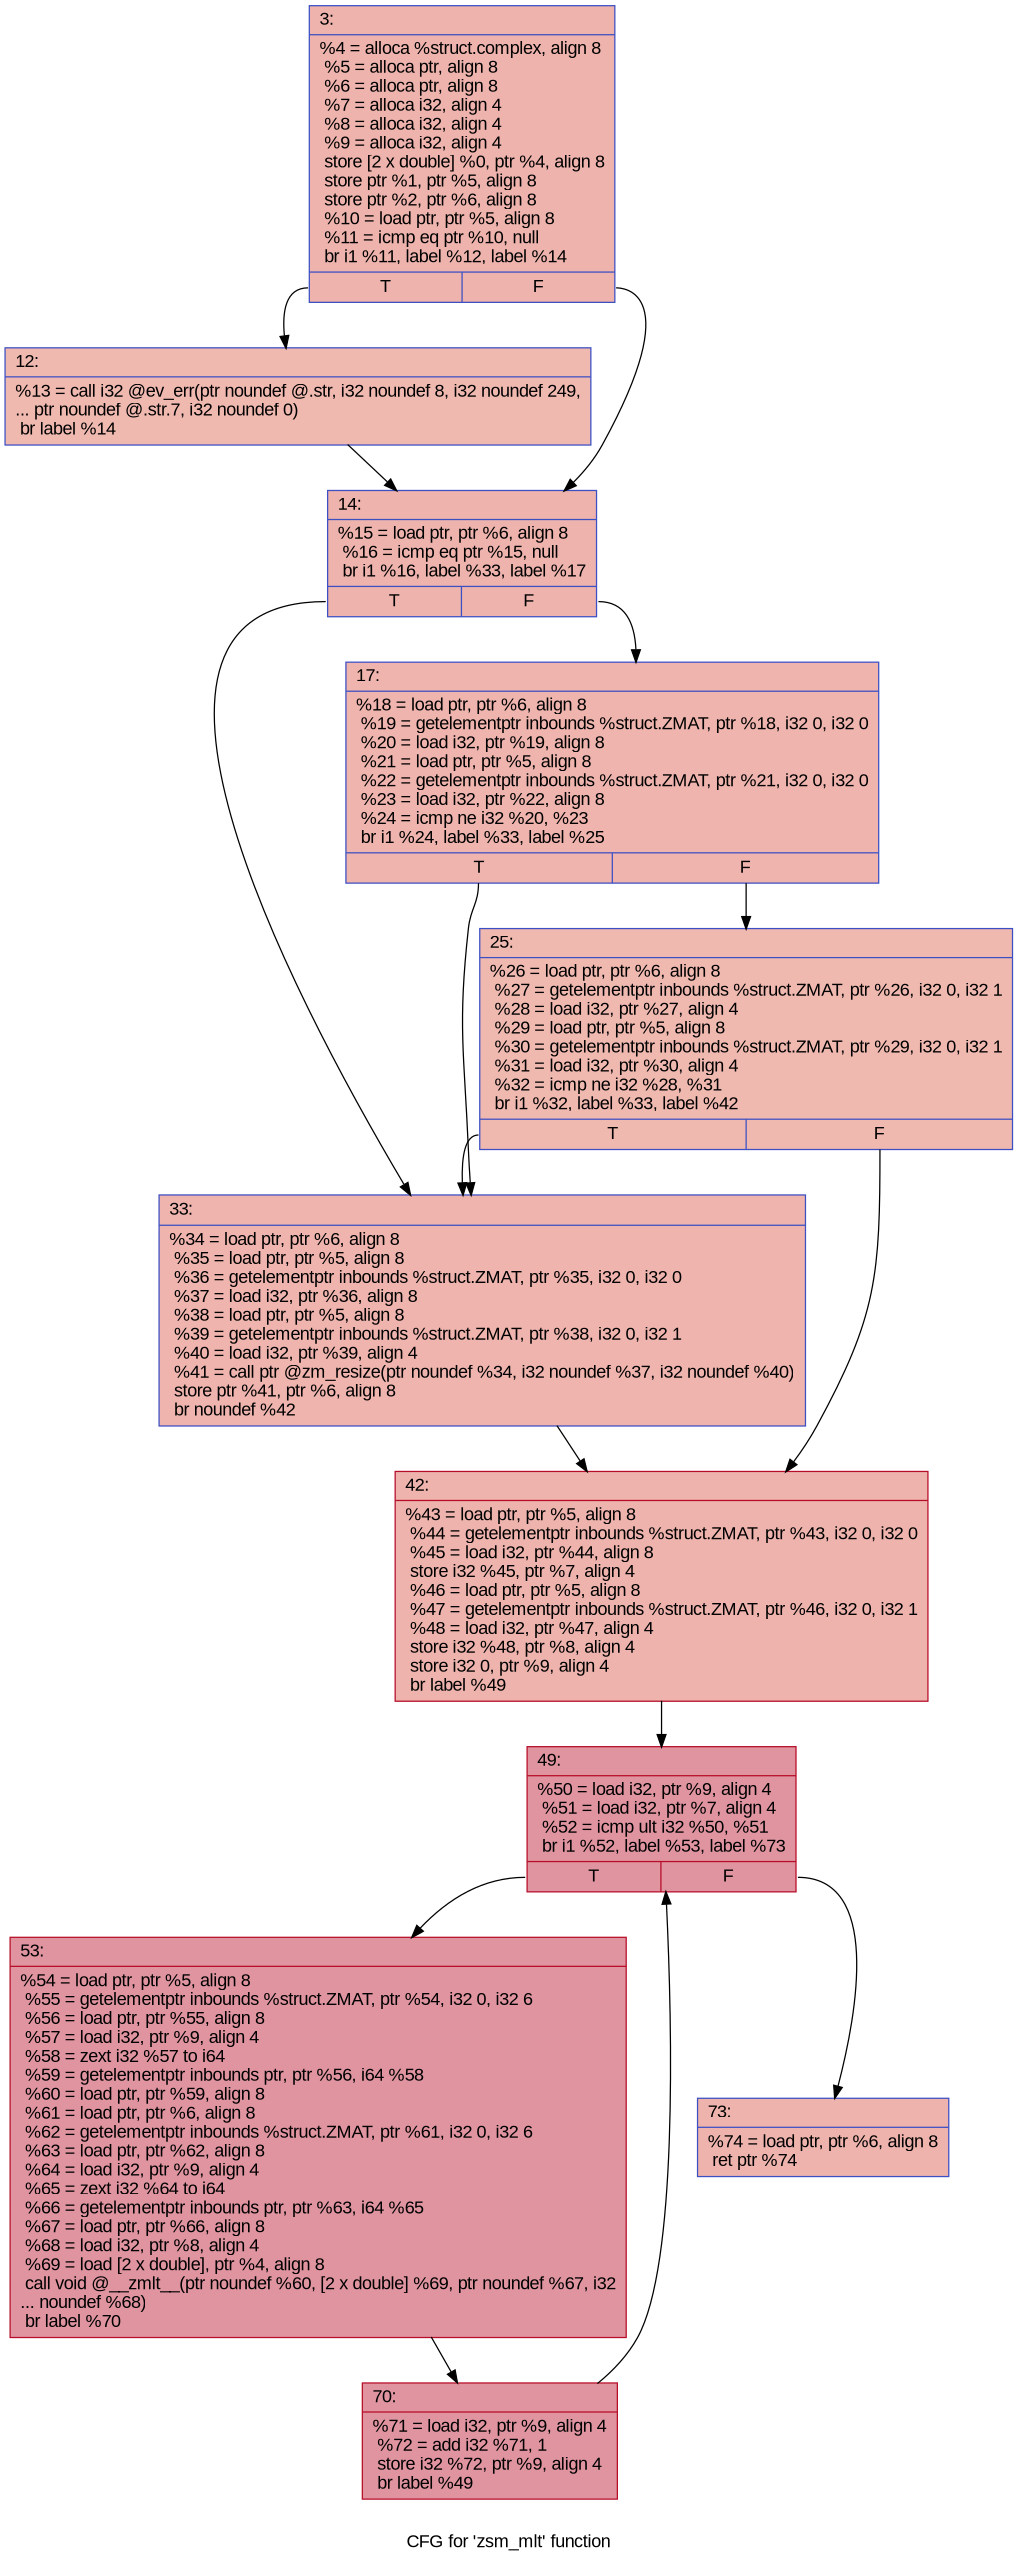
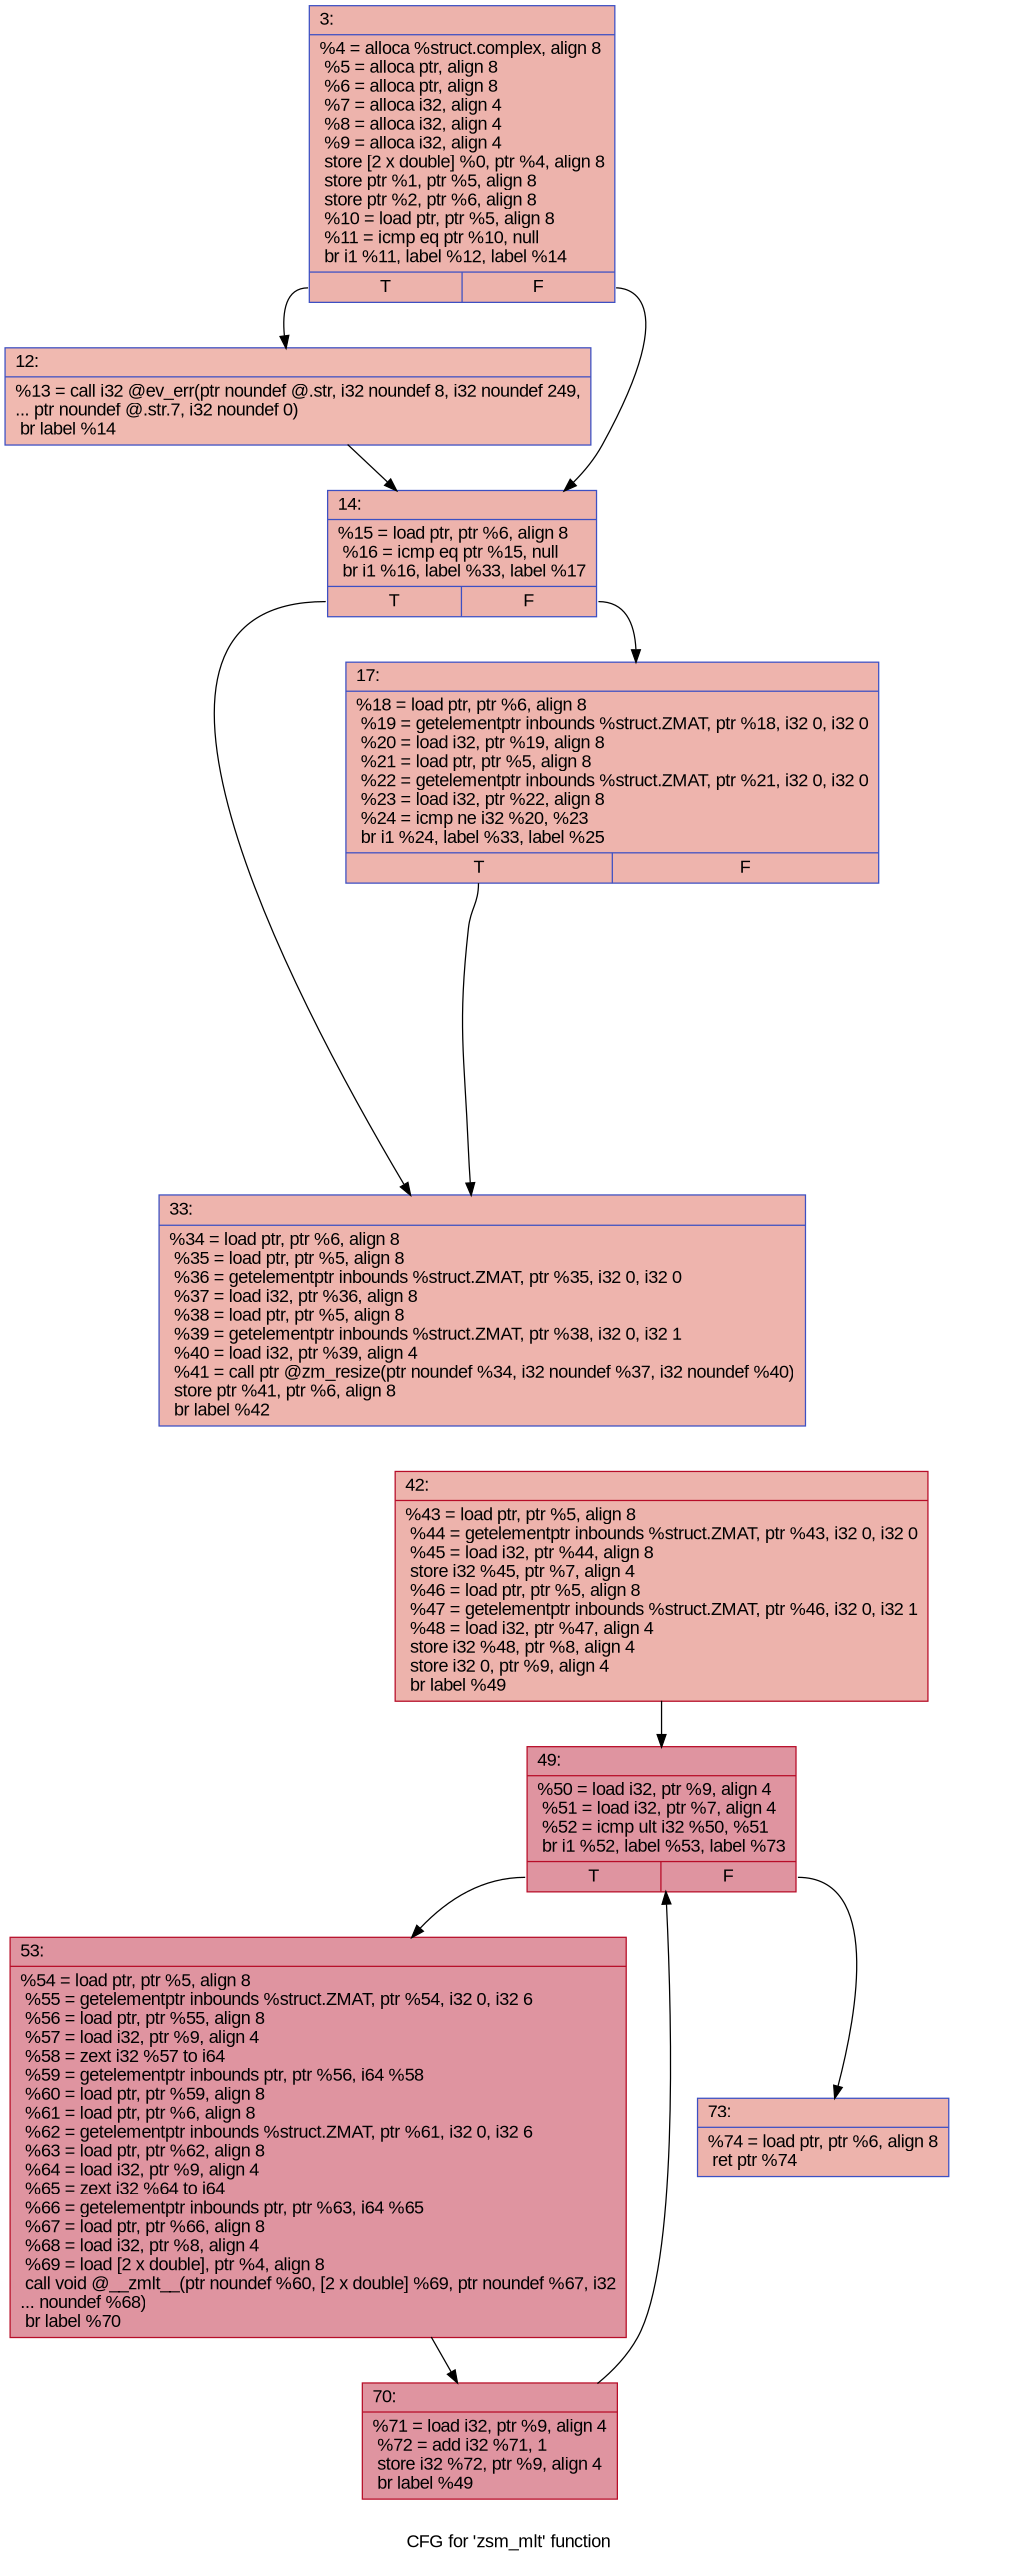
(746, 1039) -> none
(232, 1410) -> (220, 1410)
(569, 1443) -> none
